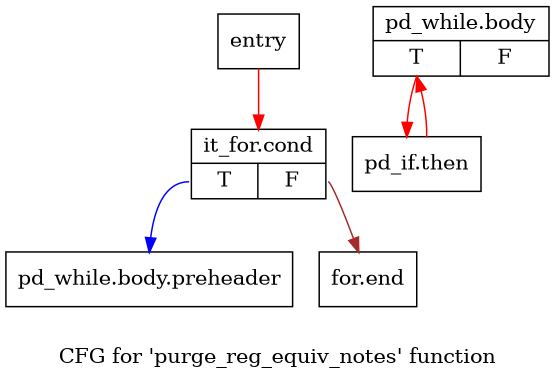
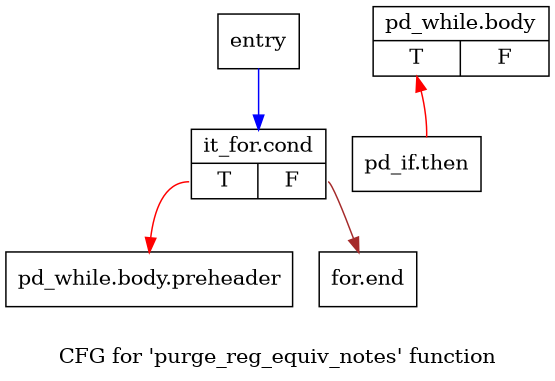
(259, 92) -> (259, 92)
(411, 99) -> none
(161, 202) -> (161, 202)
